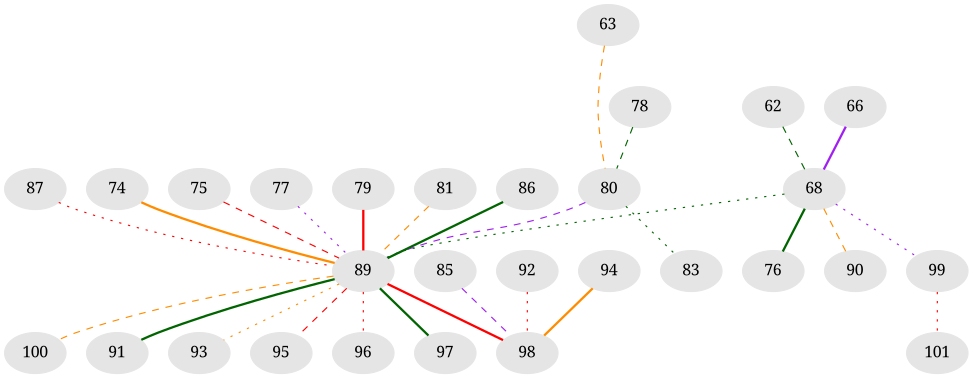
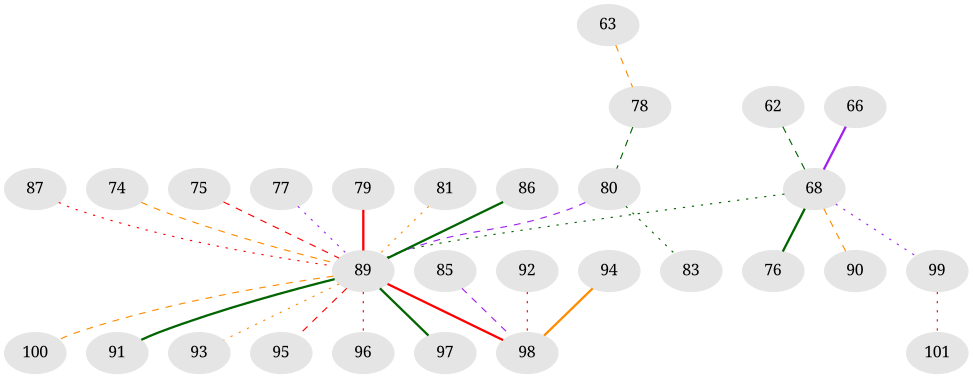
(598, 107) -> (624, 66)
(404, 230) -> (404, 230)
(237, 236) -> (237, 236)
